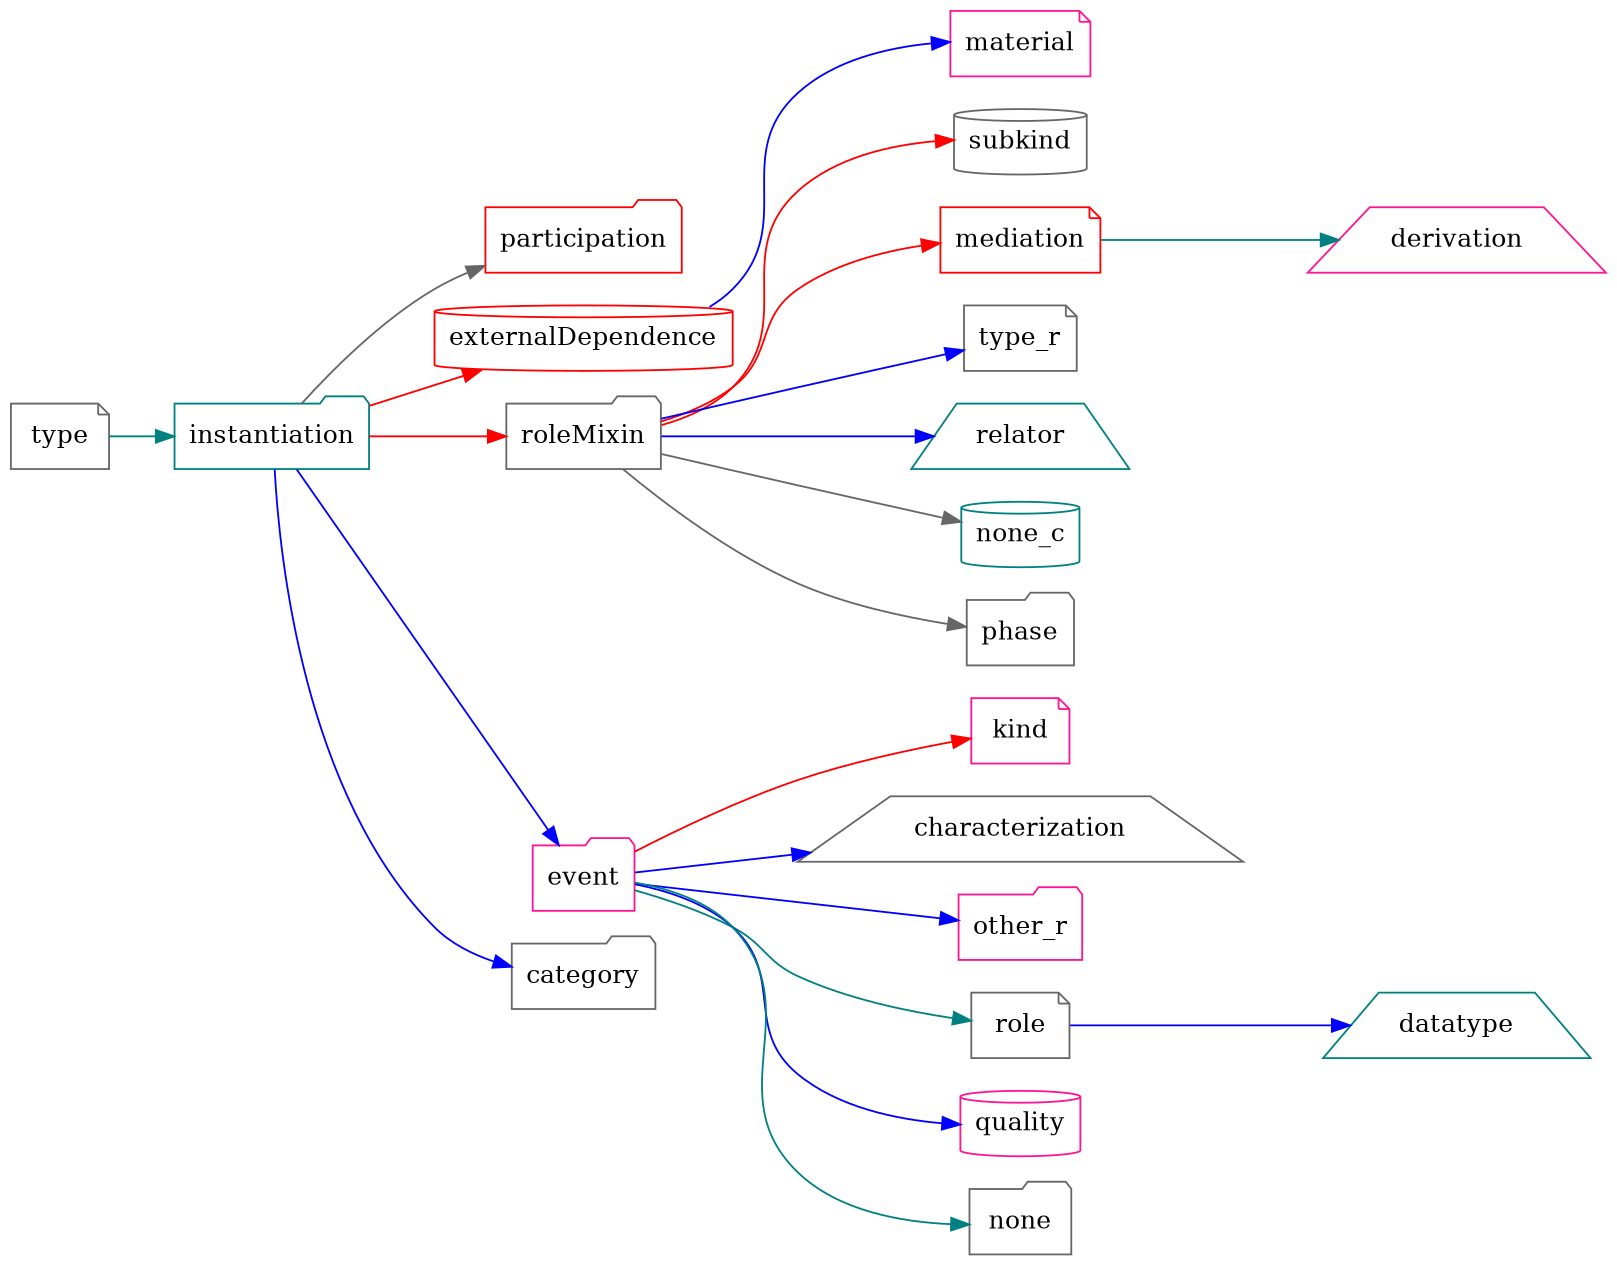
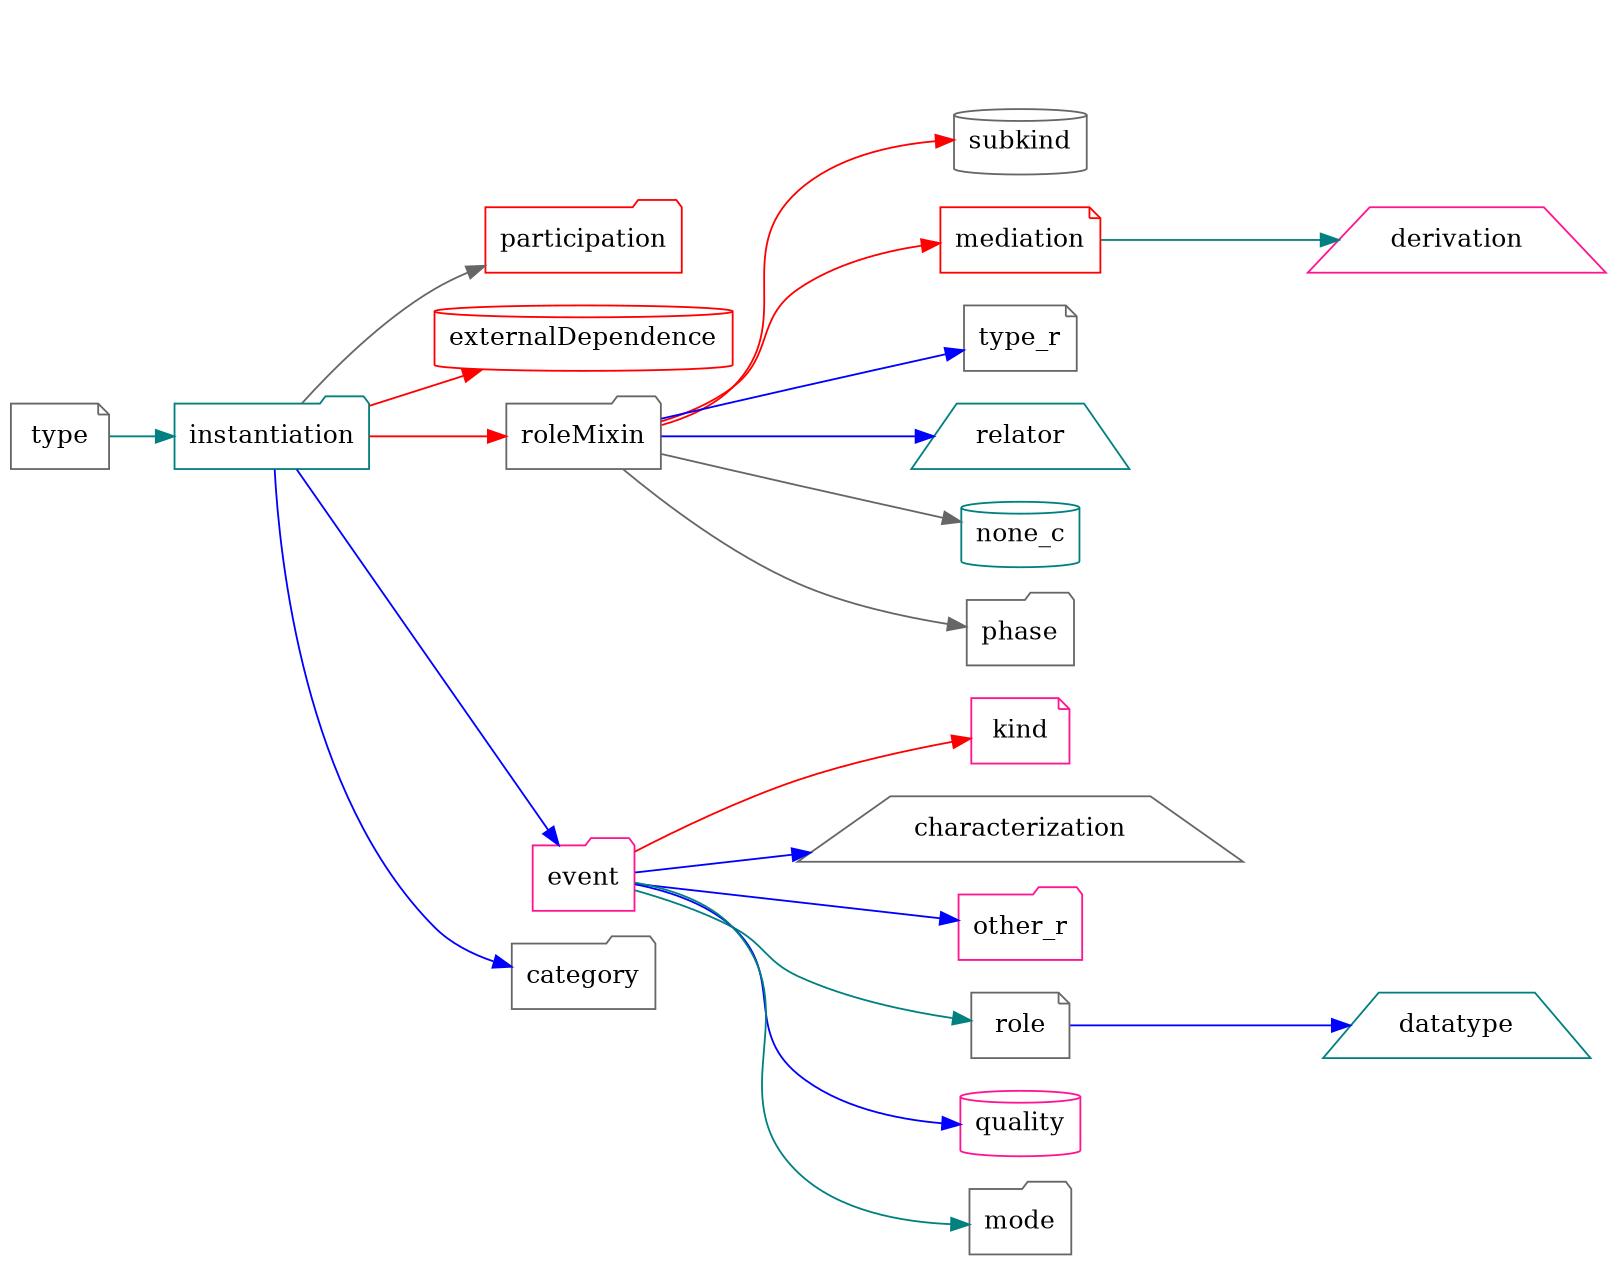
(1020, 44) -> none
(1020, 1222) -> (1020, 1222)
